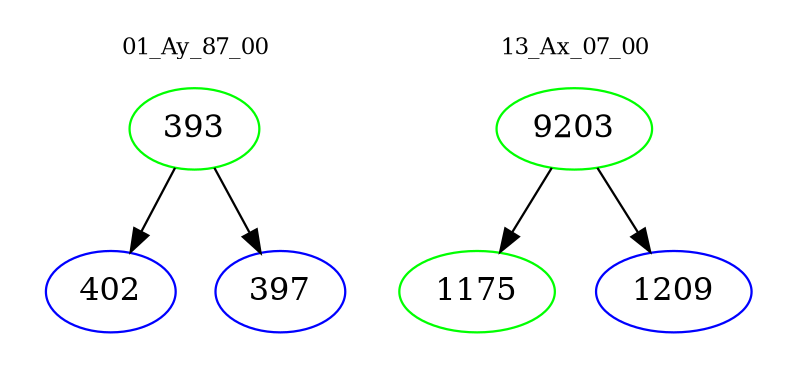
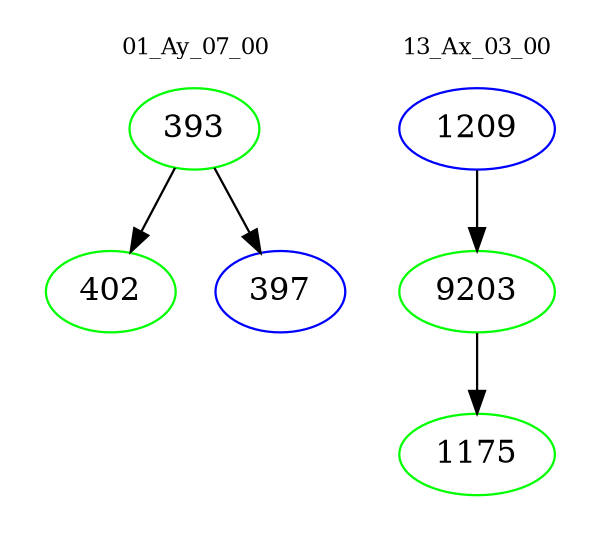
(196, 49) -> (196, 49)
(575, 49) -> (477, 49)
(618, 200) -> (477, 199)
(111, 292) -> (111, 292)
